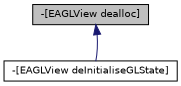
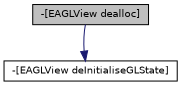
(97, 48) -> (84, 38)
